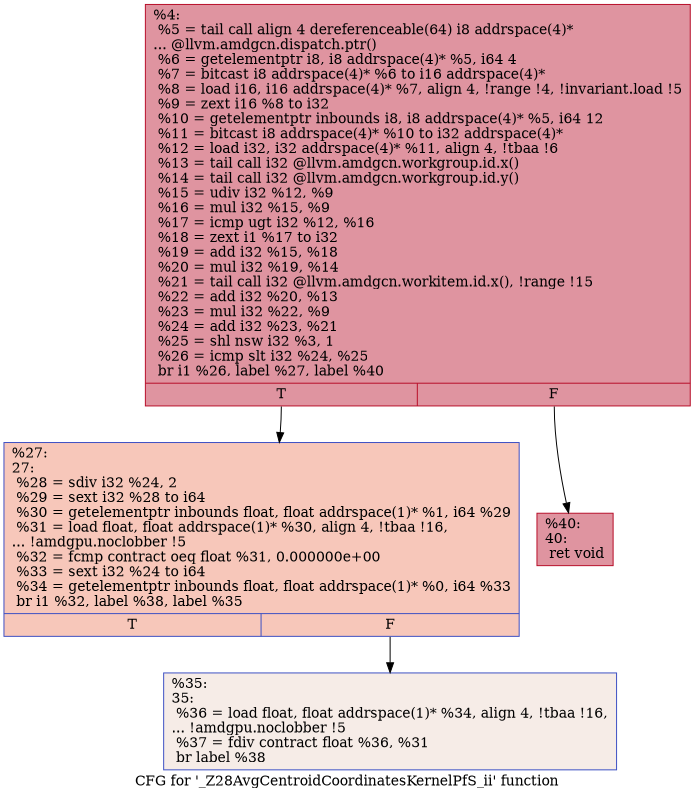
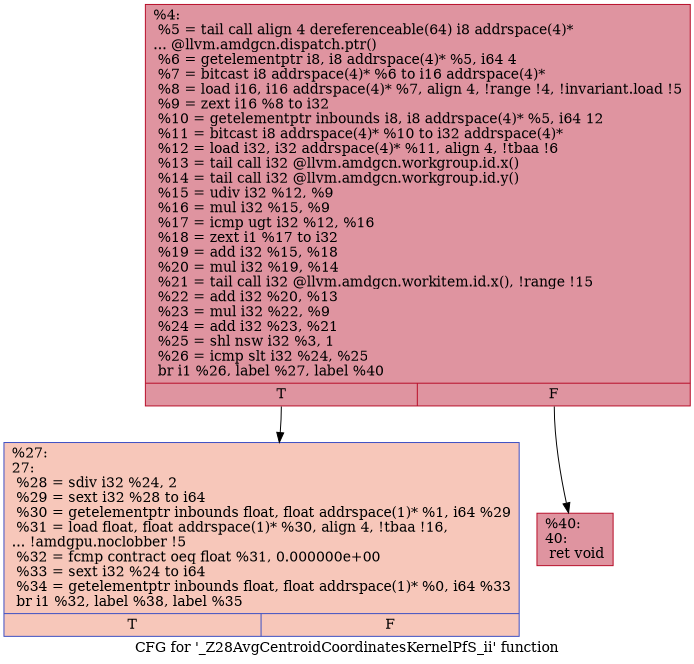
(390, 721) -> none
